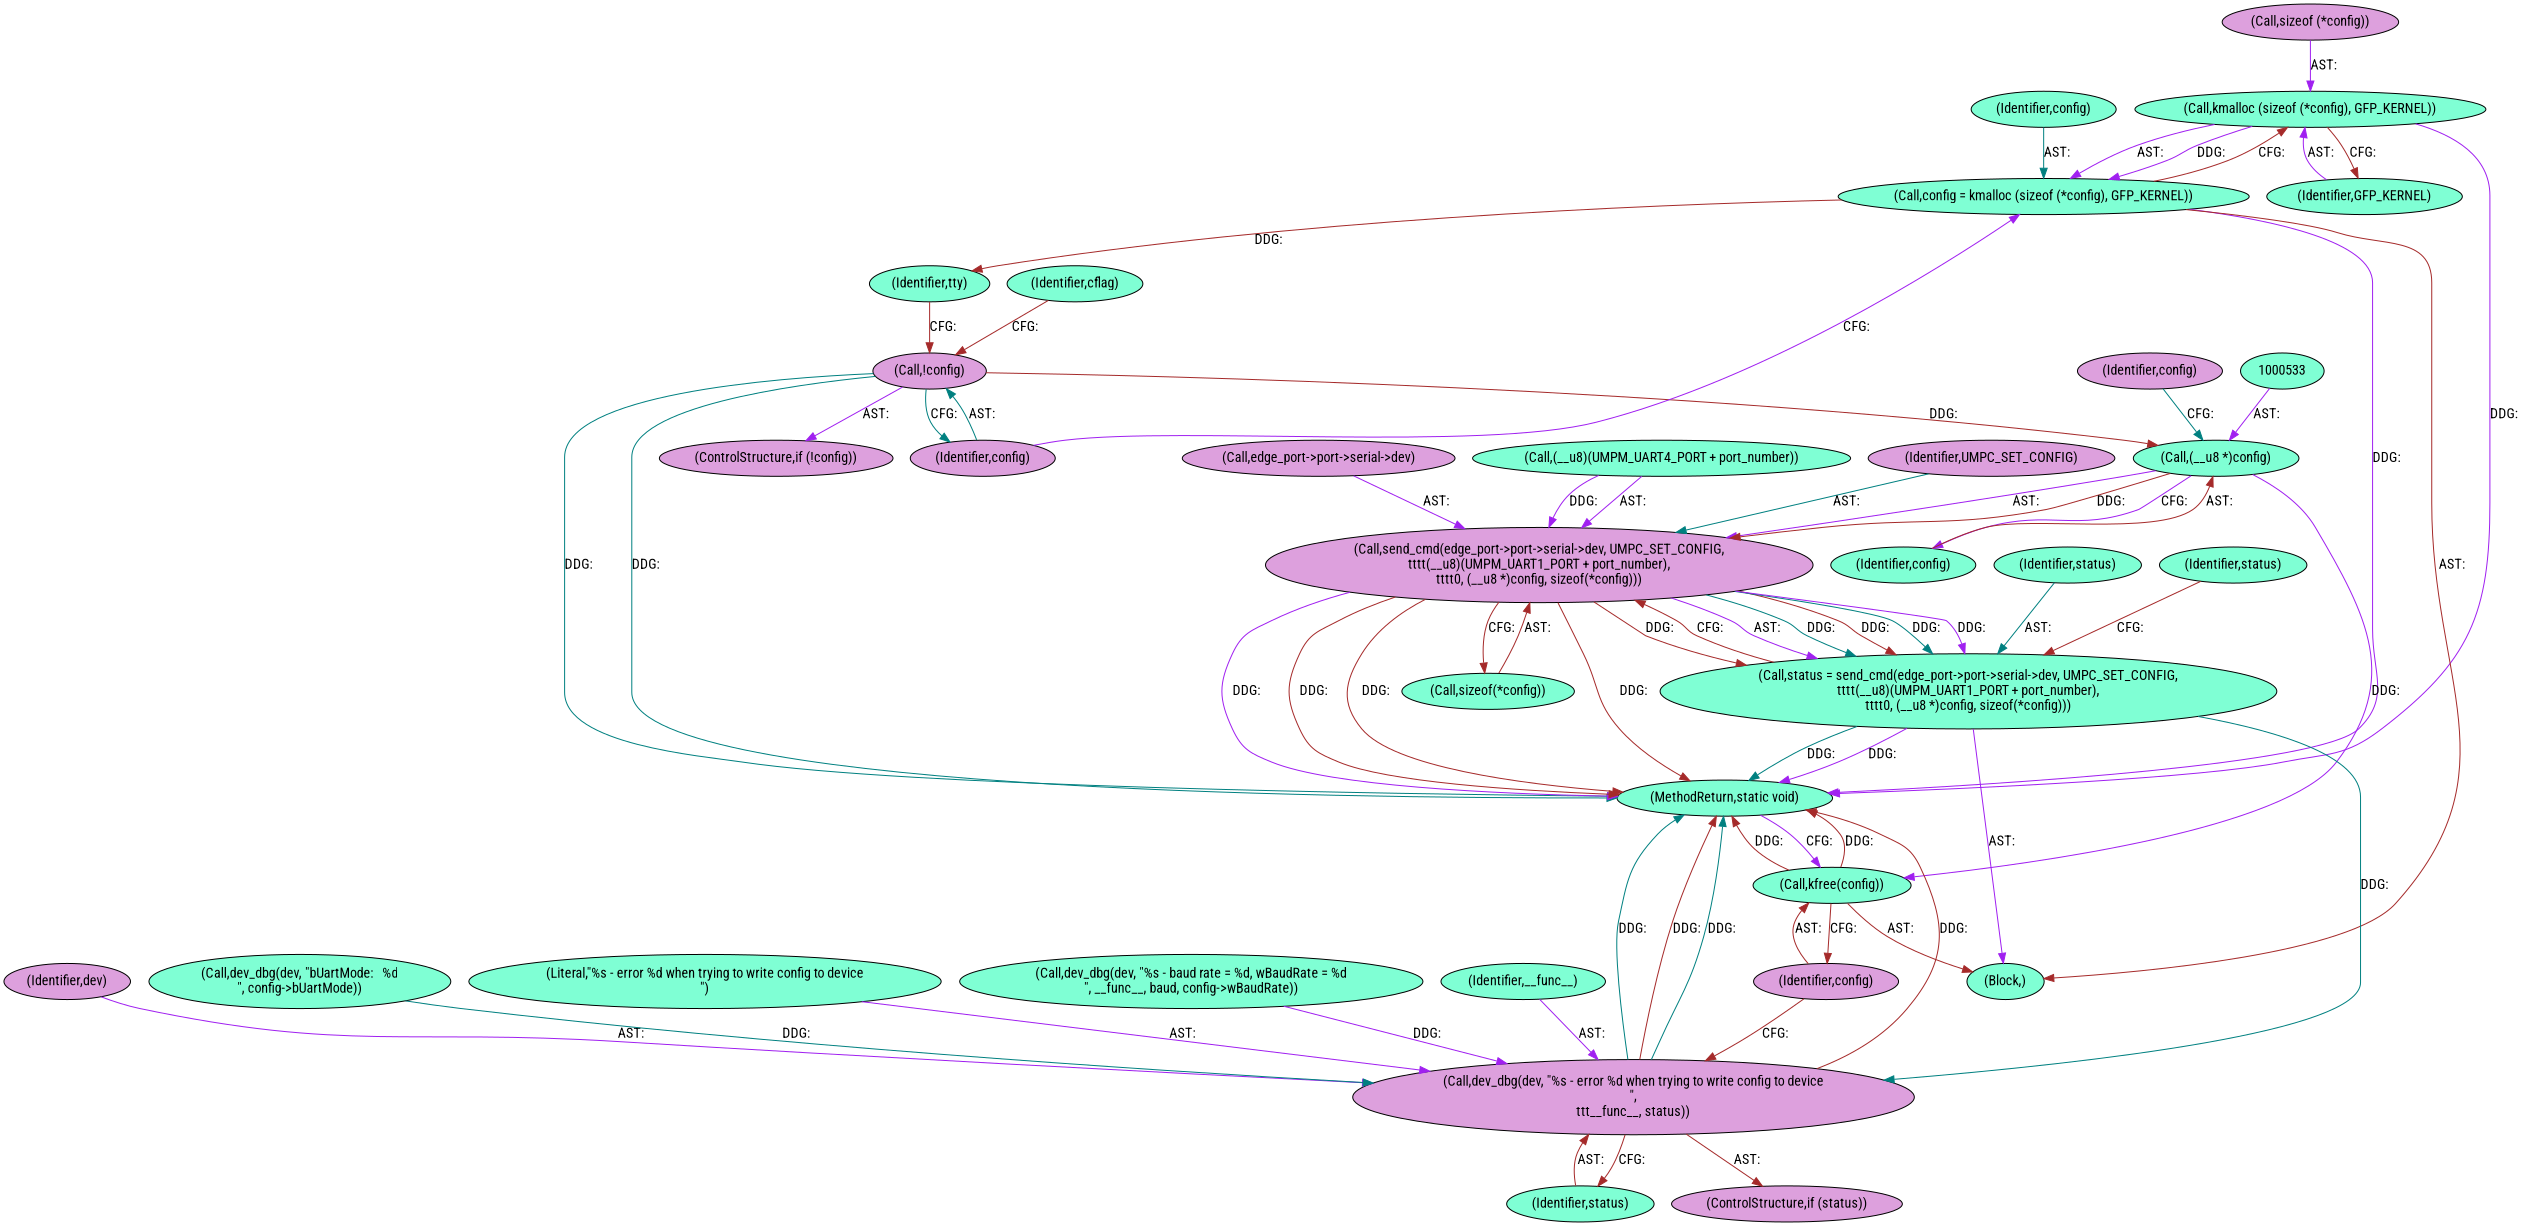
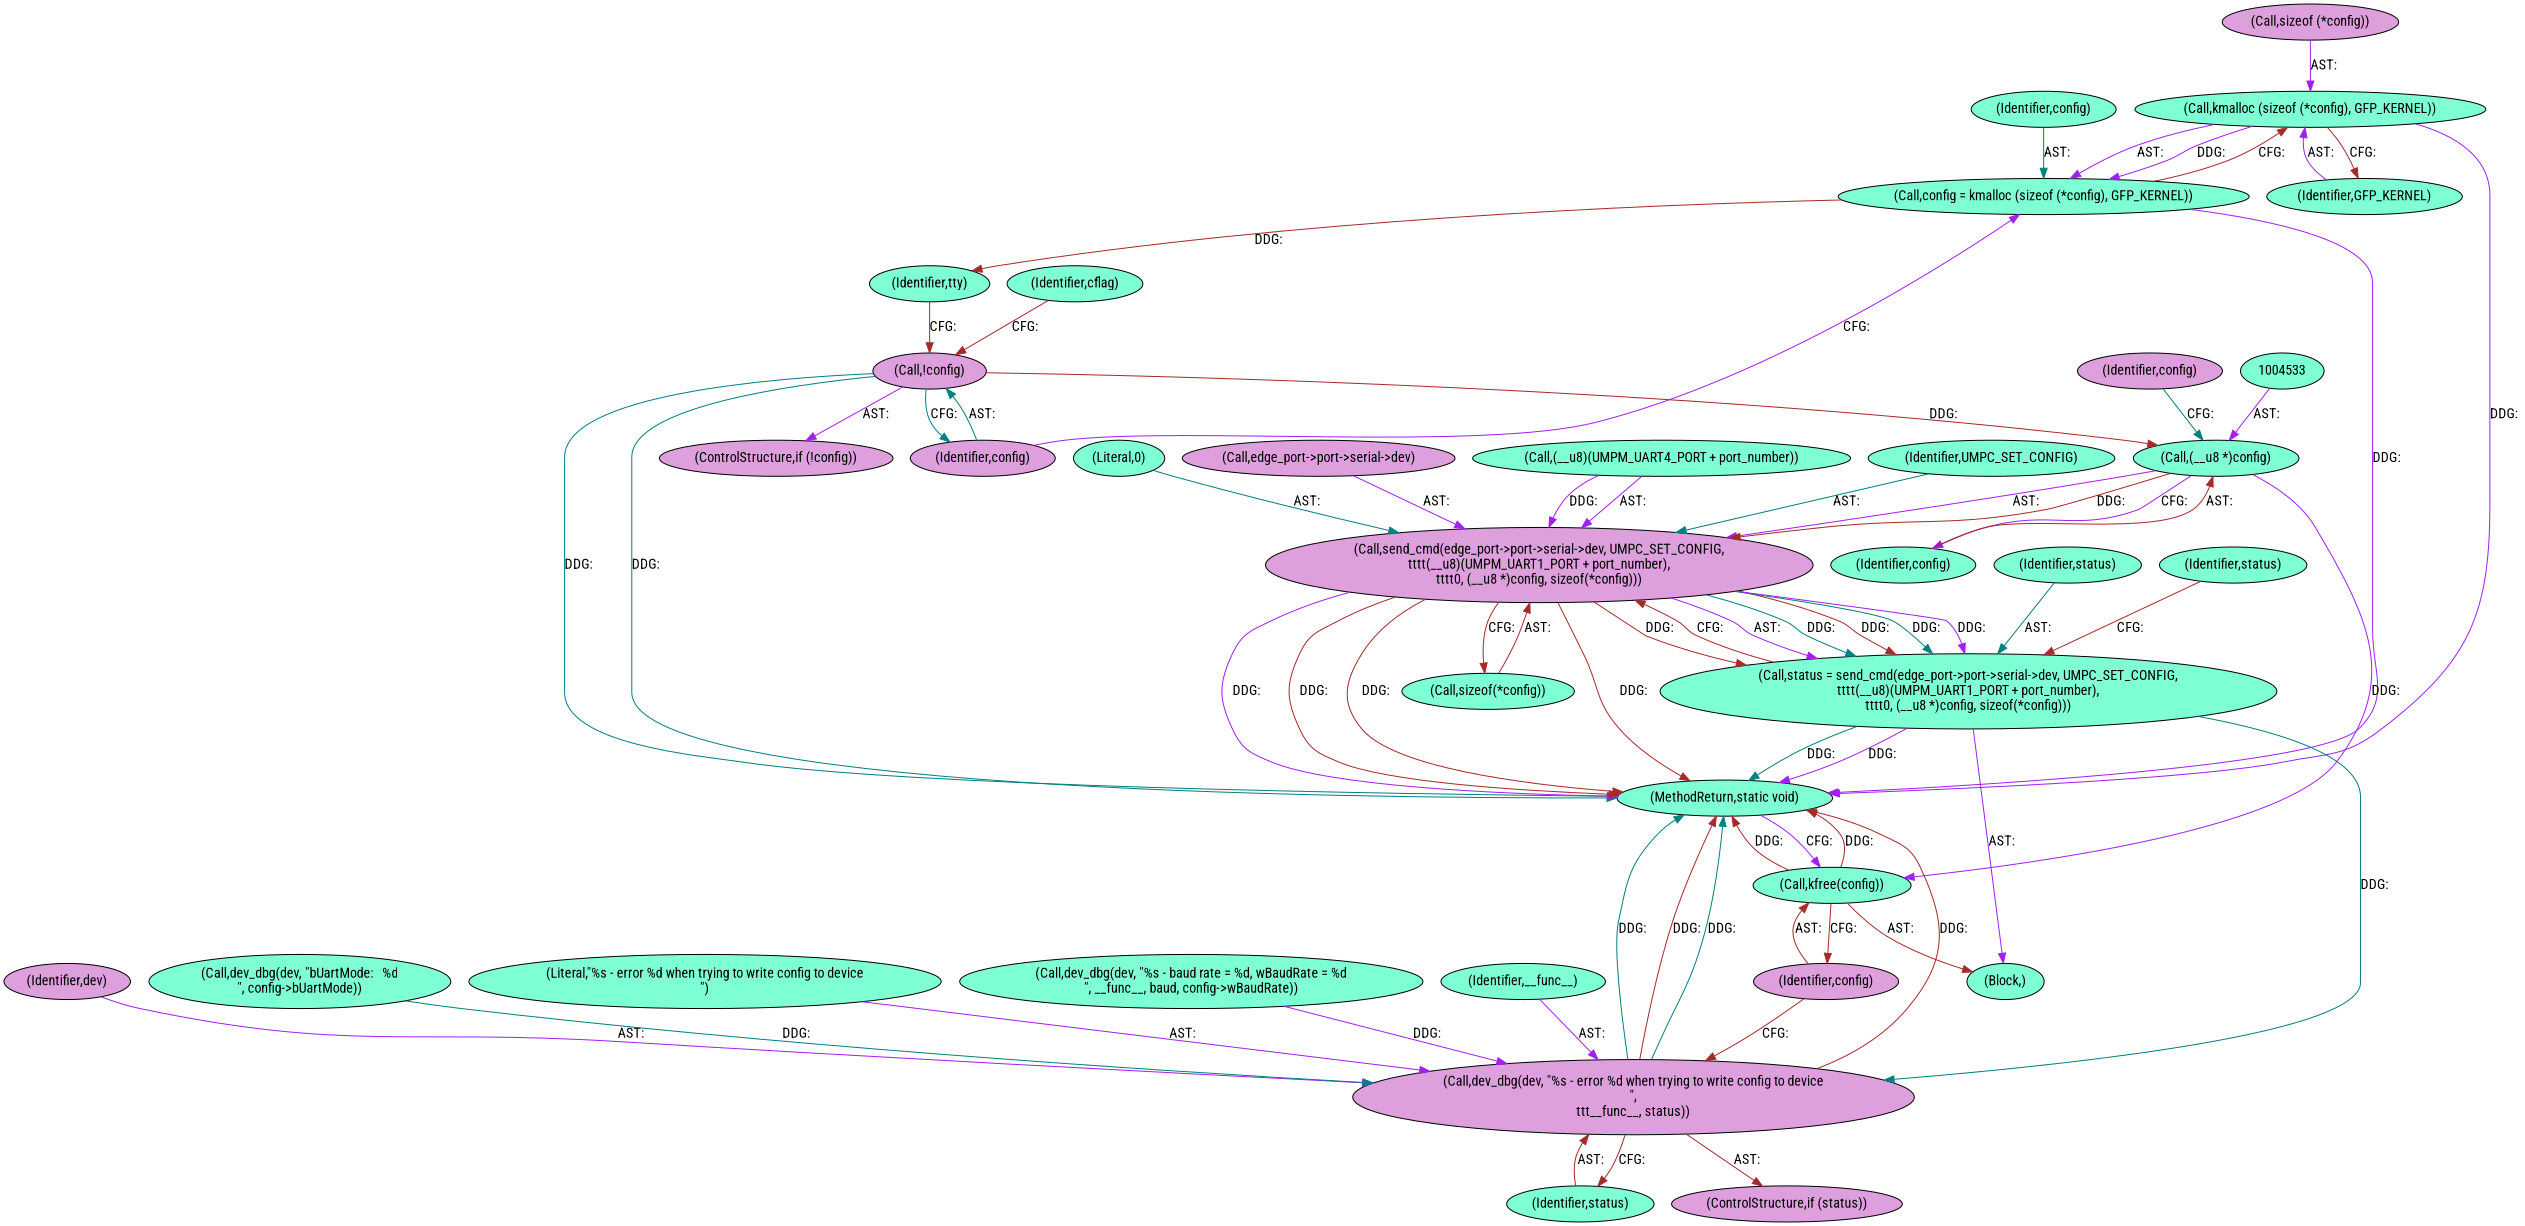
(2282, 371) -> (2282, 371)
none -> (1119, 458)
(1992, 458) -> (1992, 458)
(2447, 643) -> none
